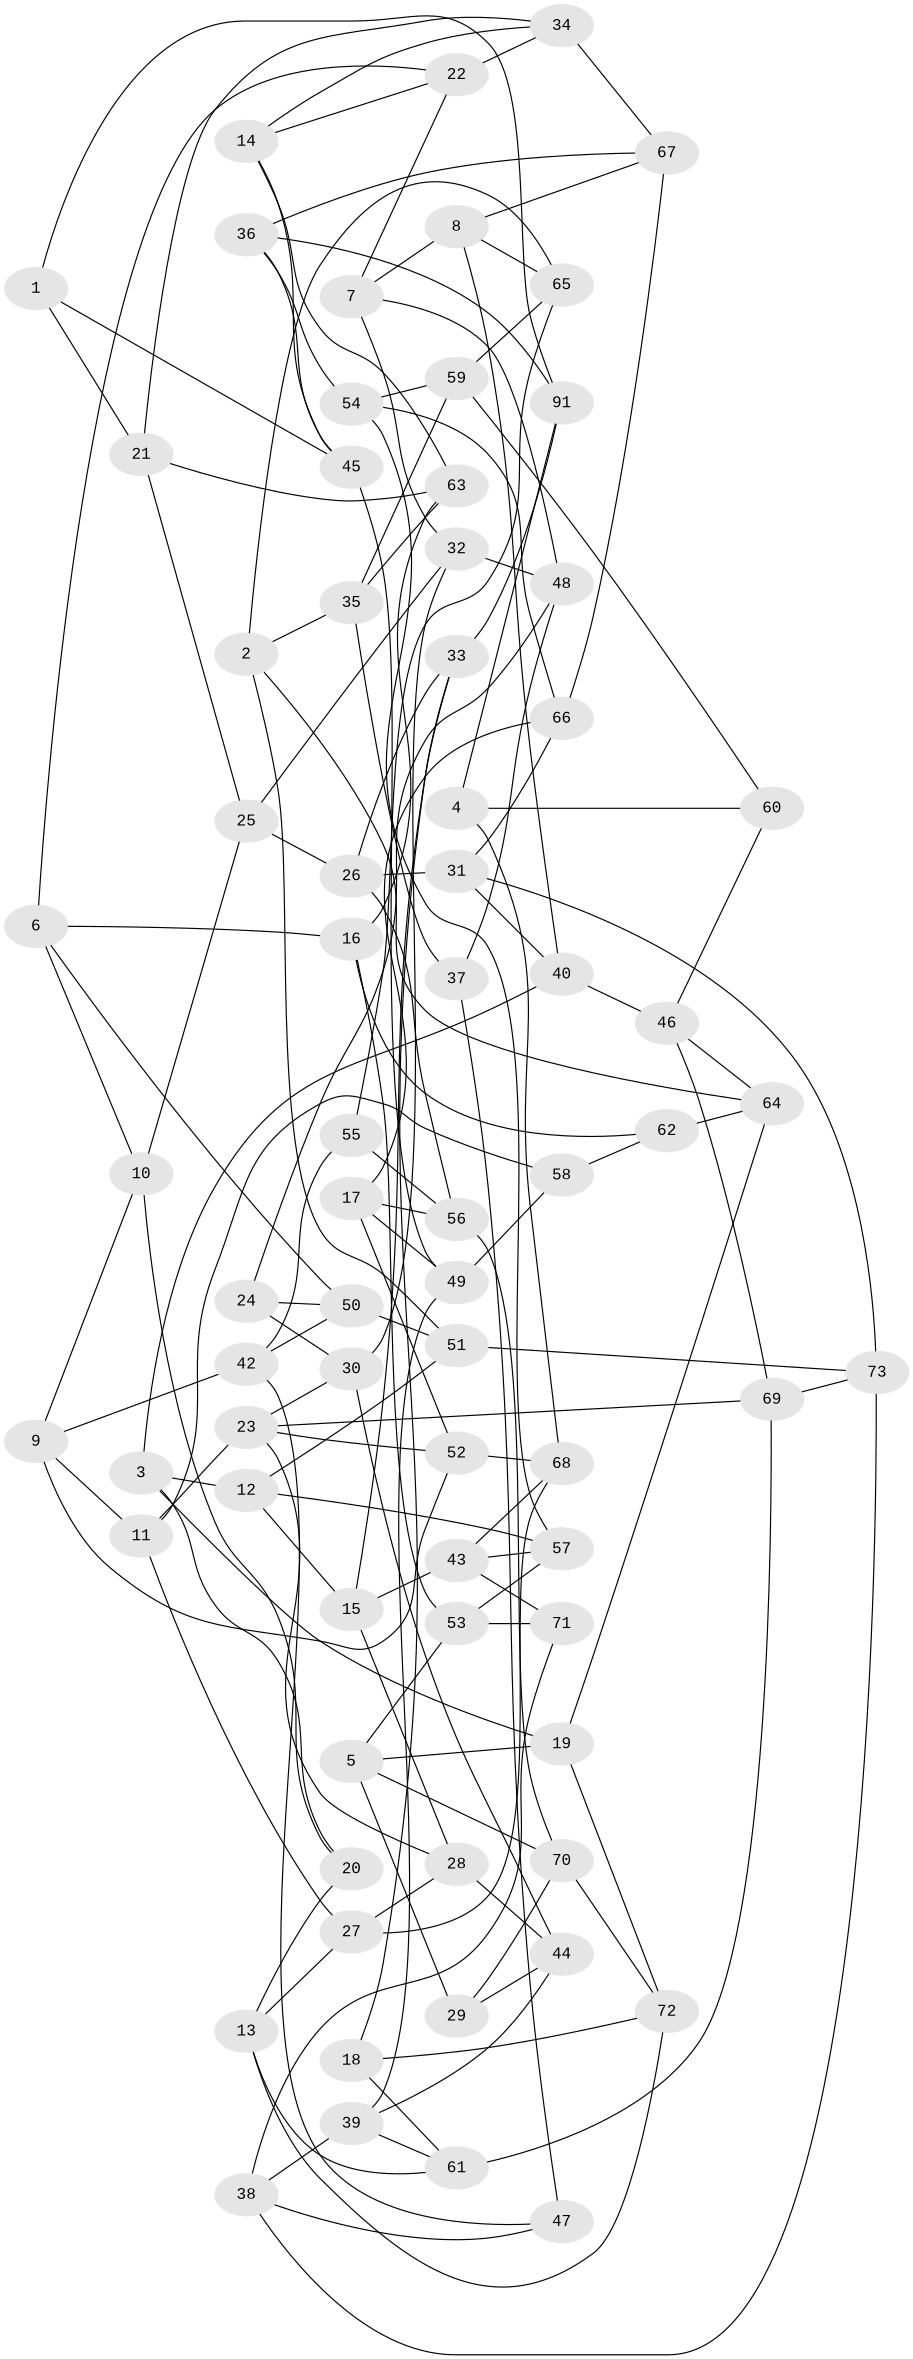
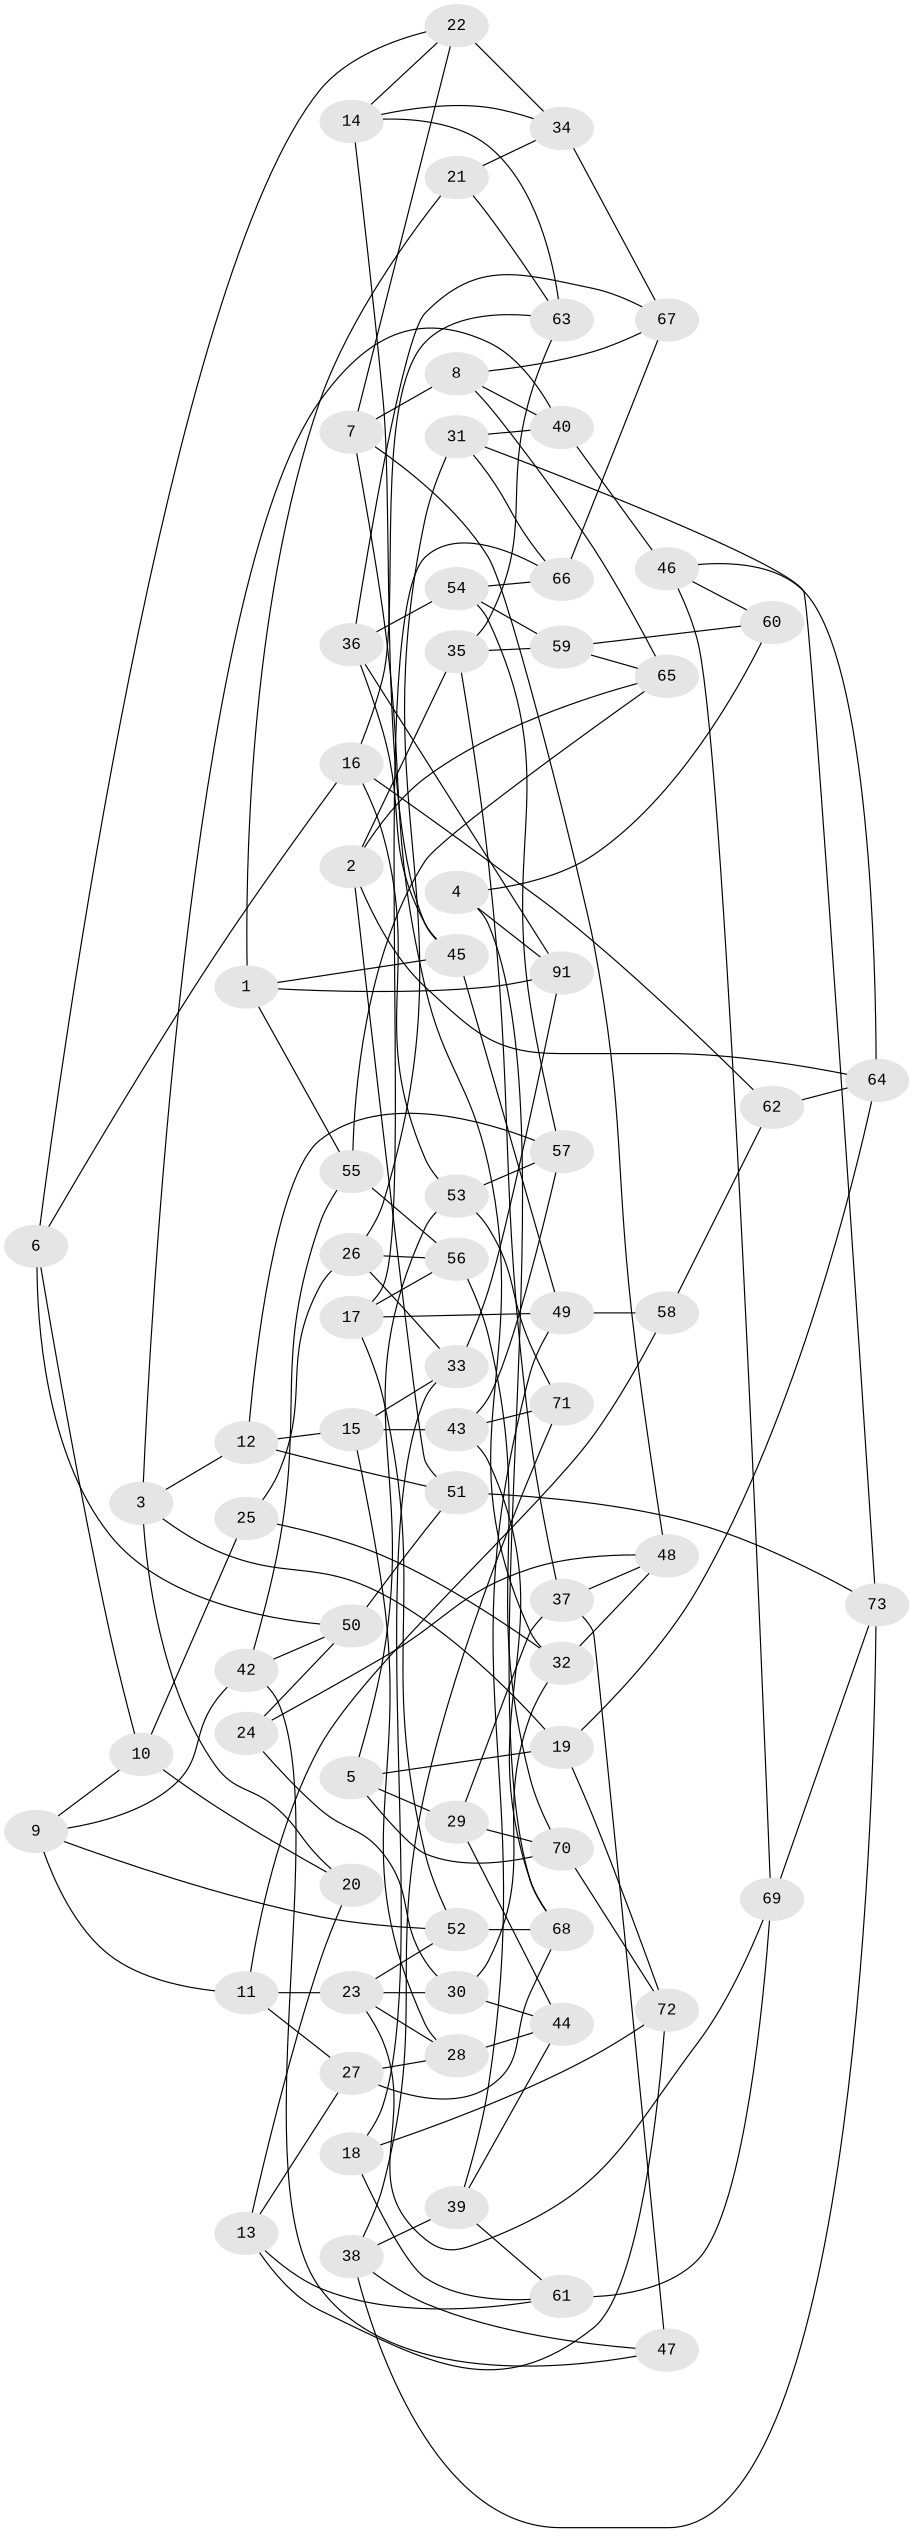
(194, 638) -> none
none -> (299, 1079)
none -> (503, 1703)
